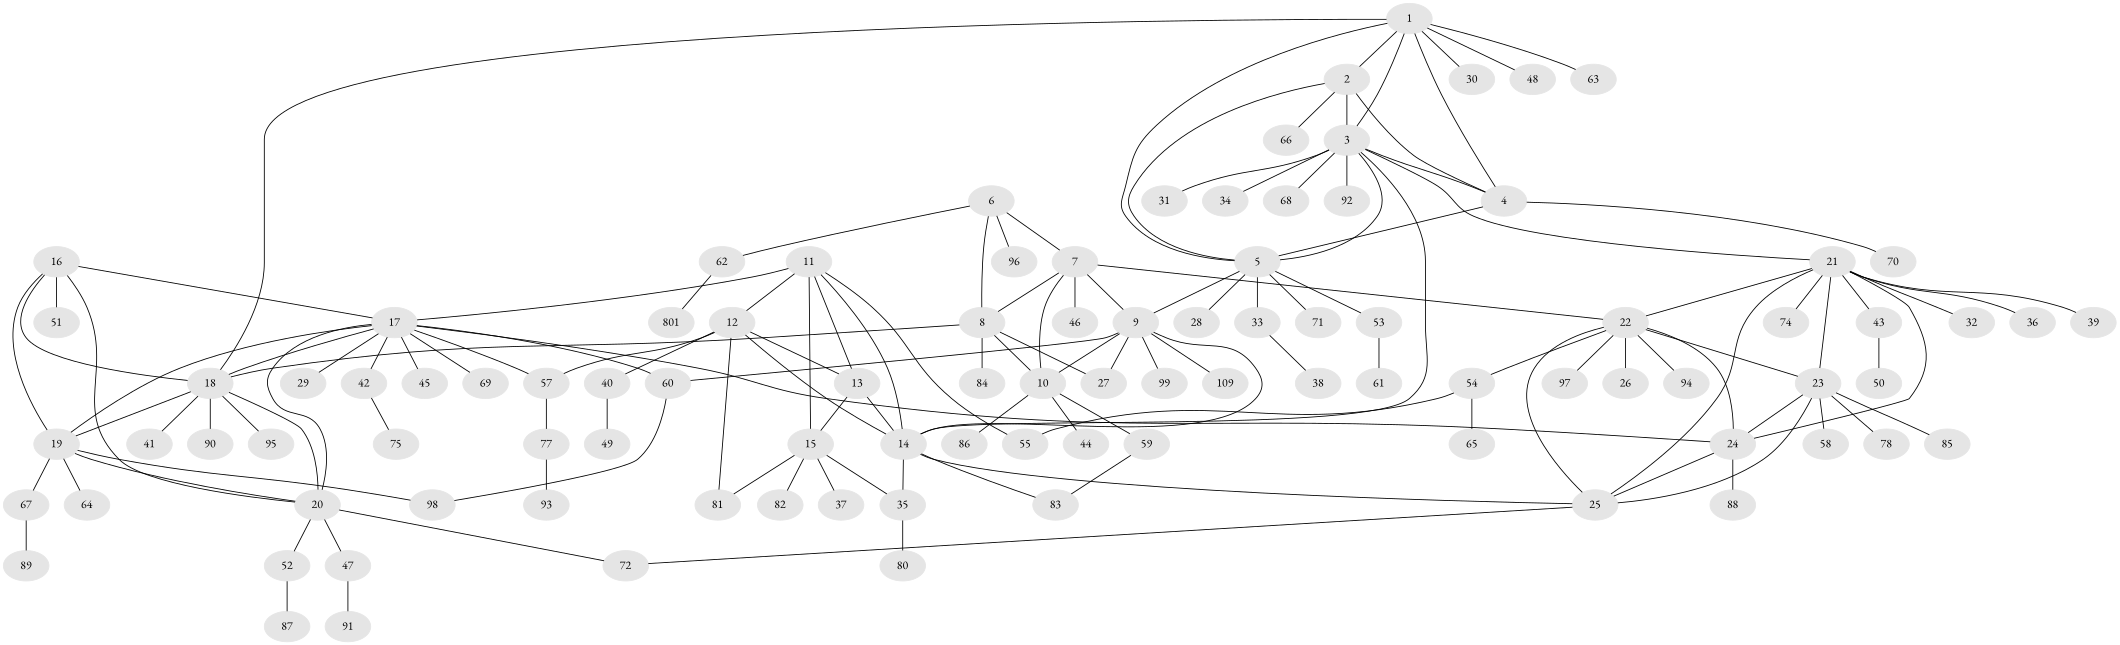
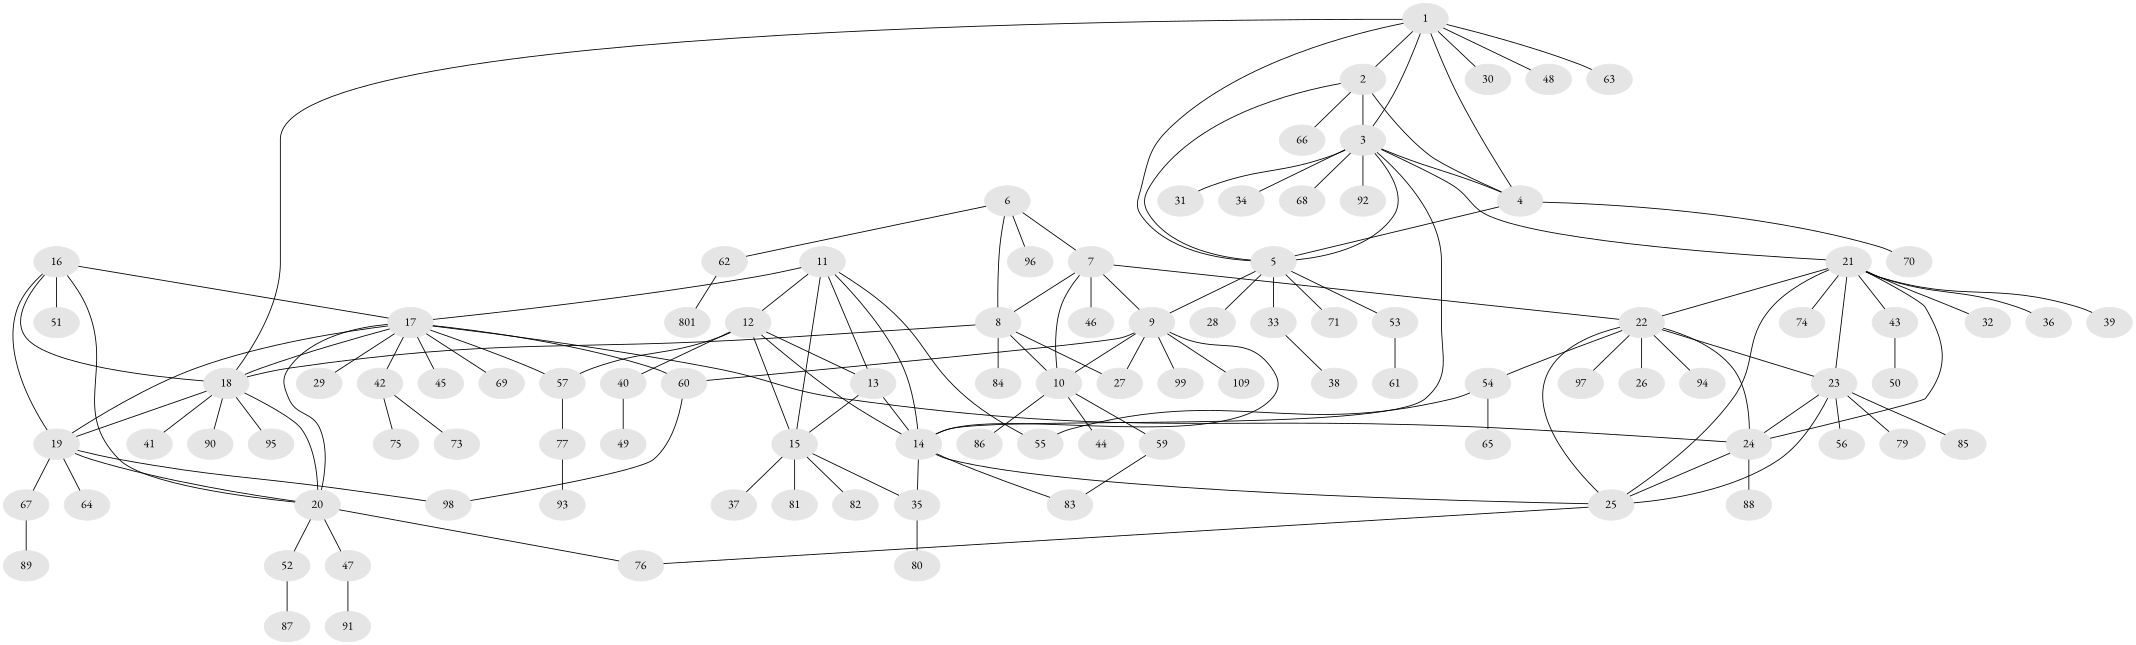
(725, 414) -> (774, 390)
none -> (457, 444)
(1826, 444) -> (1842, 444)
(1886, 444) -> (1903, 444)
(626, 566) -> (641, 566)
